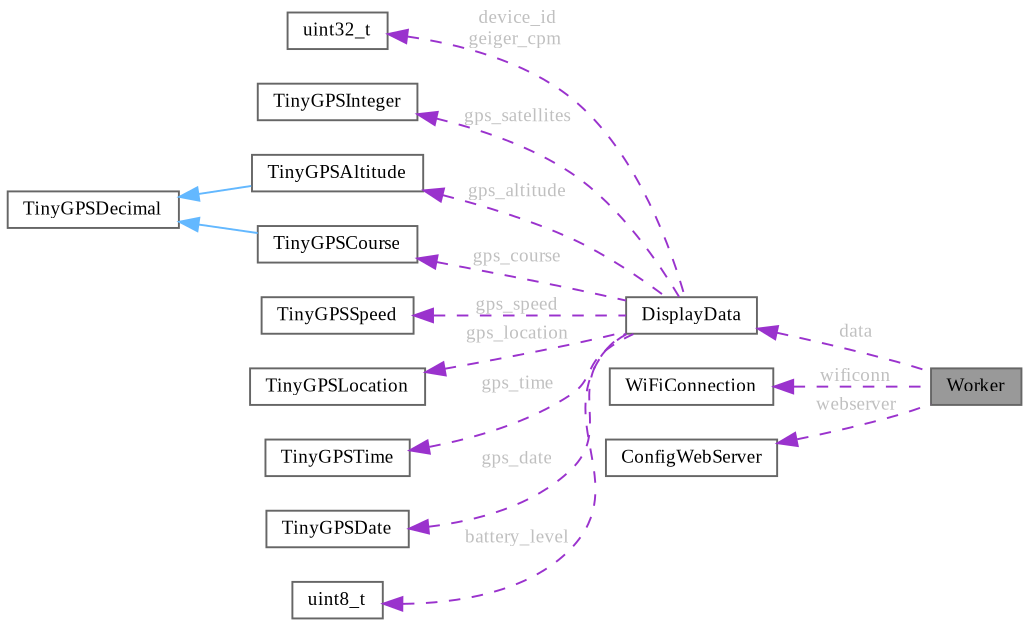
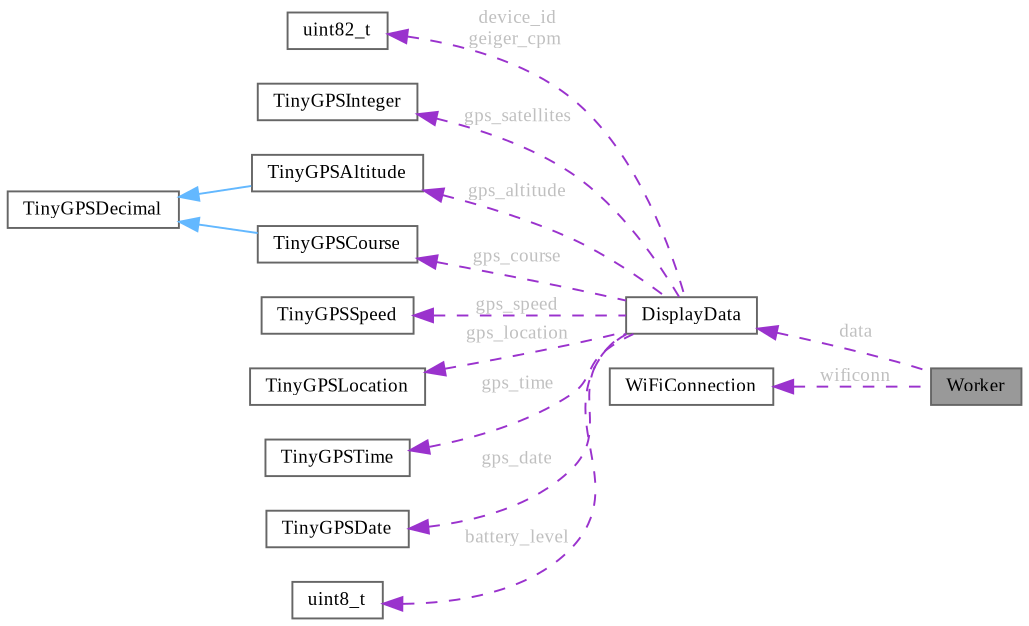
(338, 31) -> (338, 31)
(692, 458) -> none
